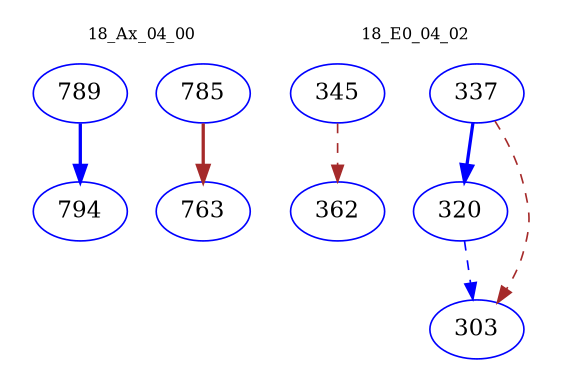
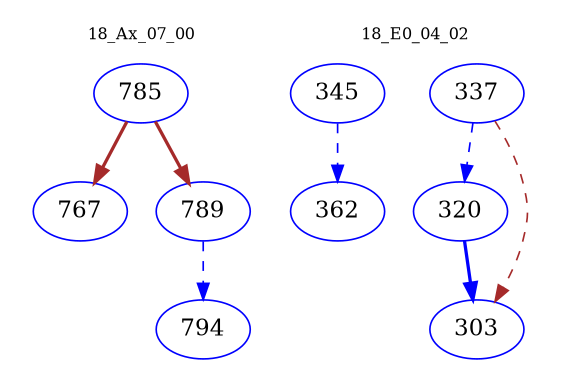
(142, 35) -> (142, 35)
(80, 144) -> (203, 262)
(338, 144) -> (338, 144)
(470, 144) -> (470, 144)
none -> (168, 145)
(203, 211) -> (80, 211)
(467, 262) -> (467, 262)
